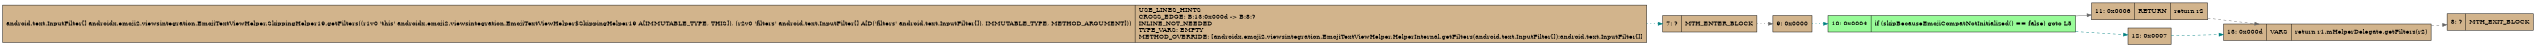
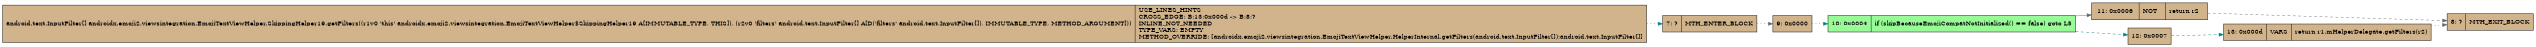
(2153, 11) -> (2150, 11)
(2231, 21) -> (2325, 17)
(2437, 25) -> (2437, 25)
